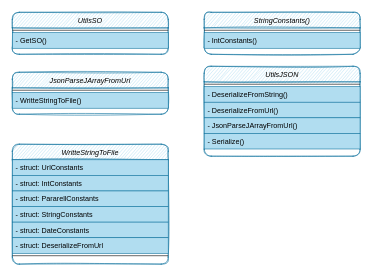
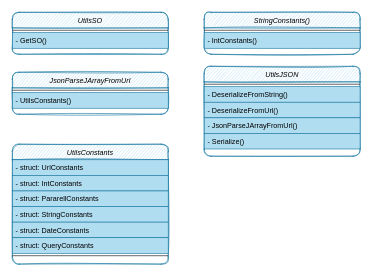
(55, 101) -> (49, 101)
(90, 152) -> (90, 152)
(65, 246) -> (61, 246)
